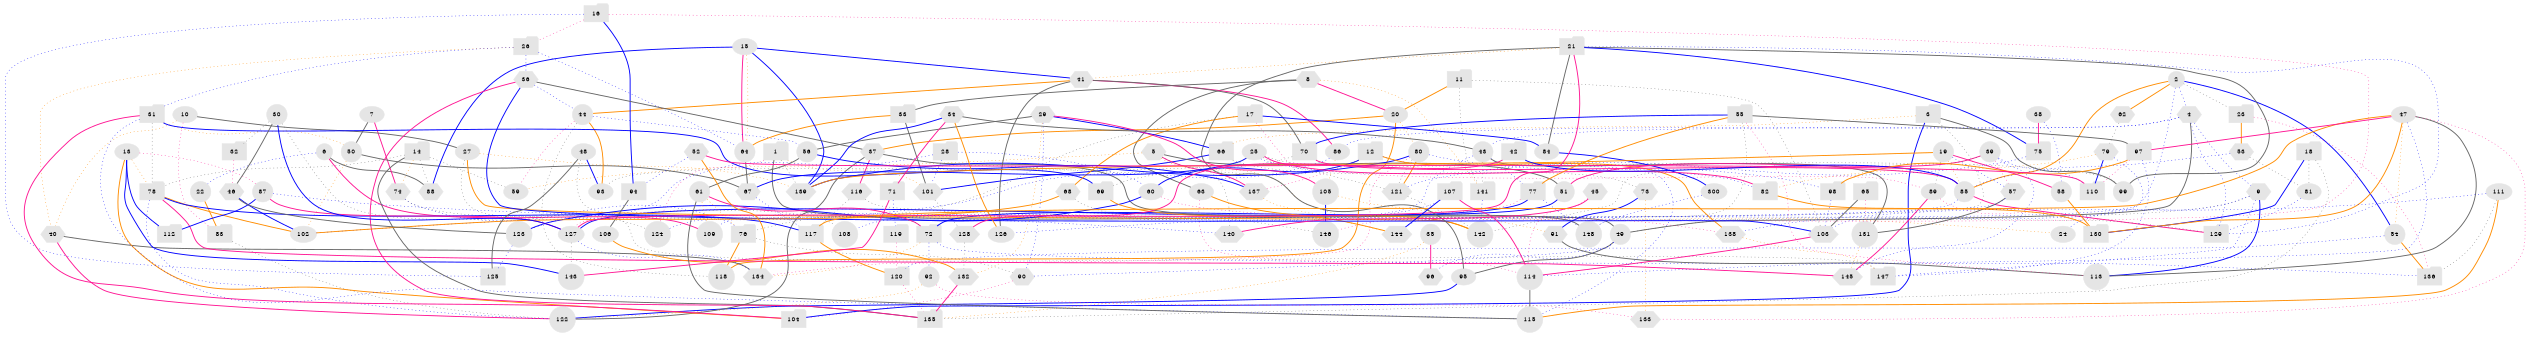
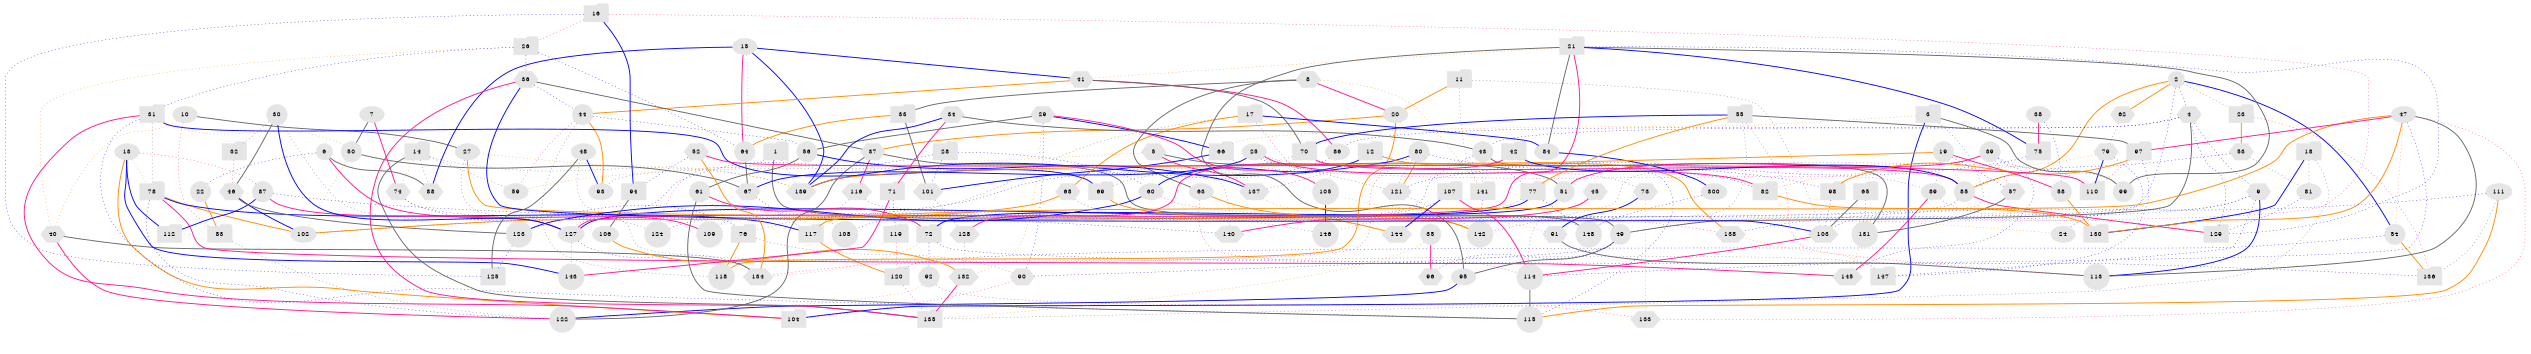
(284, 168) -> (610, 169)
(1001, 234) -> none
